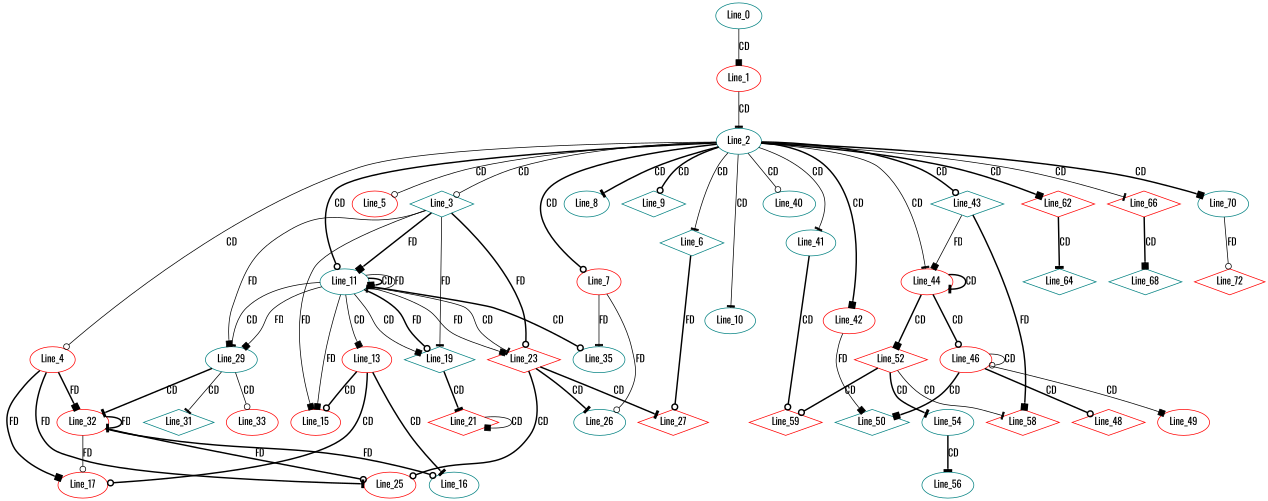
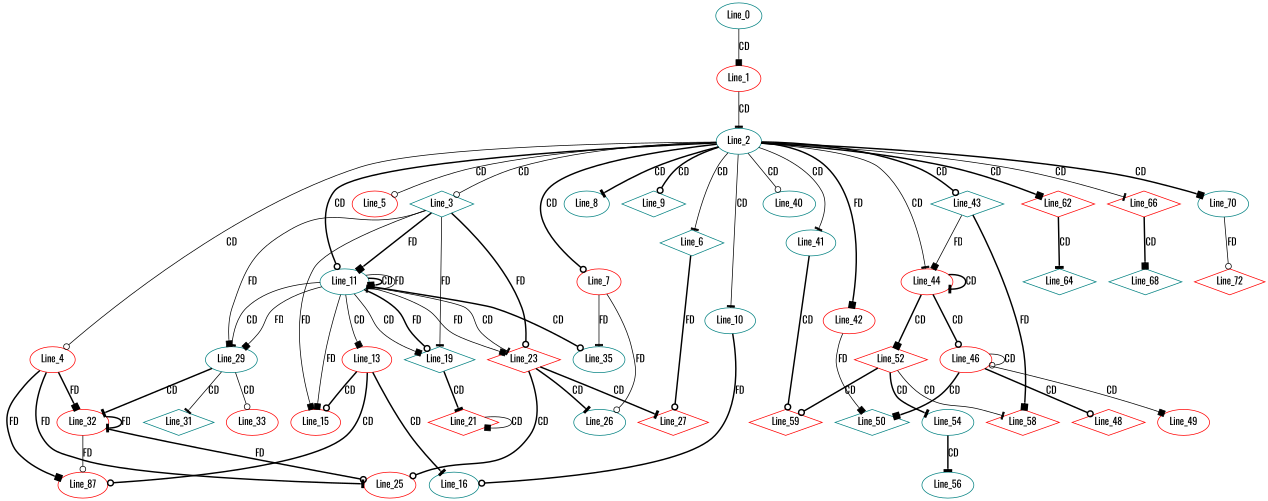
(859, 204) -> (859, 204)
(268, 448) -> (655, 461)
(83, 485) -> (83, 485)
